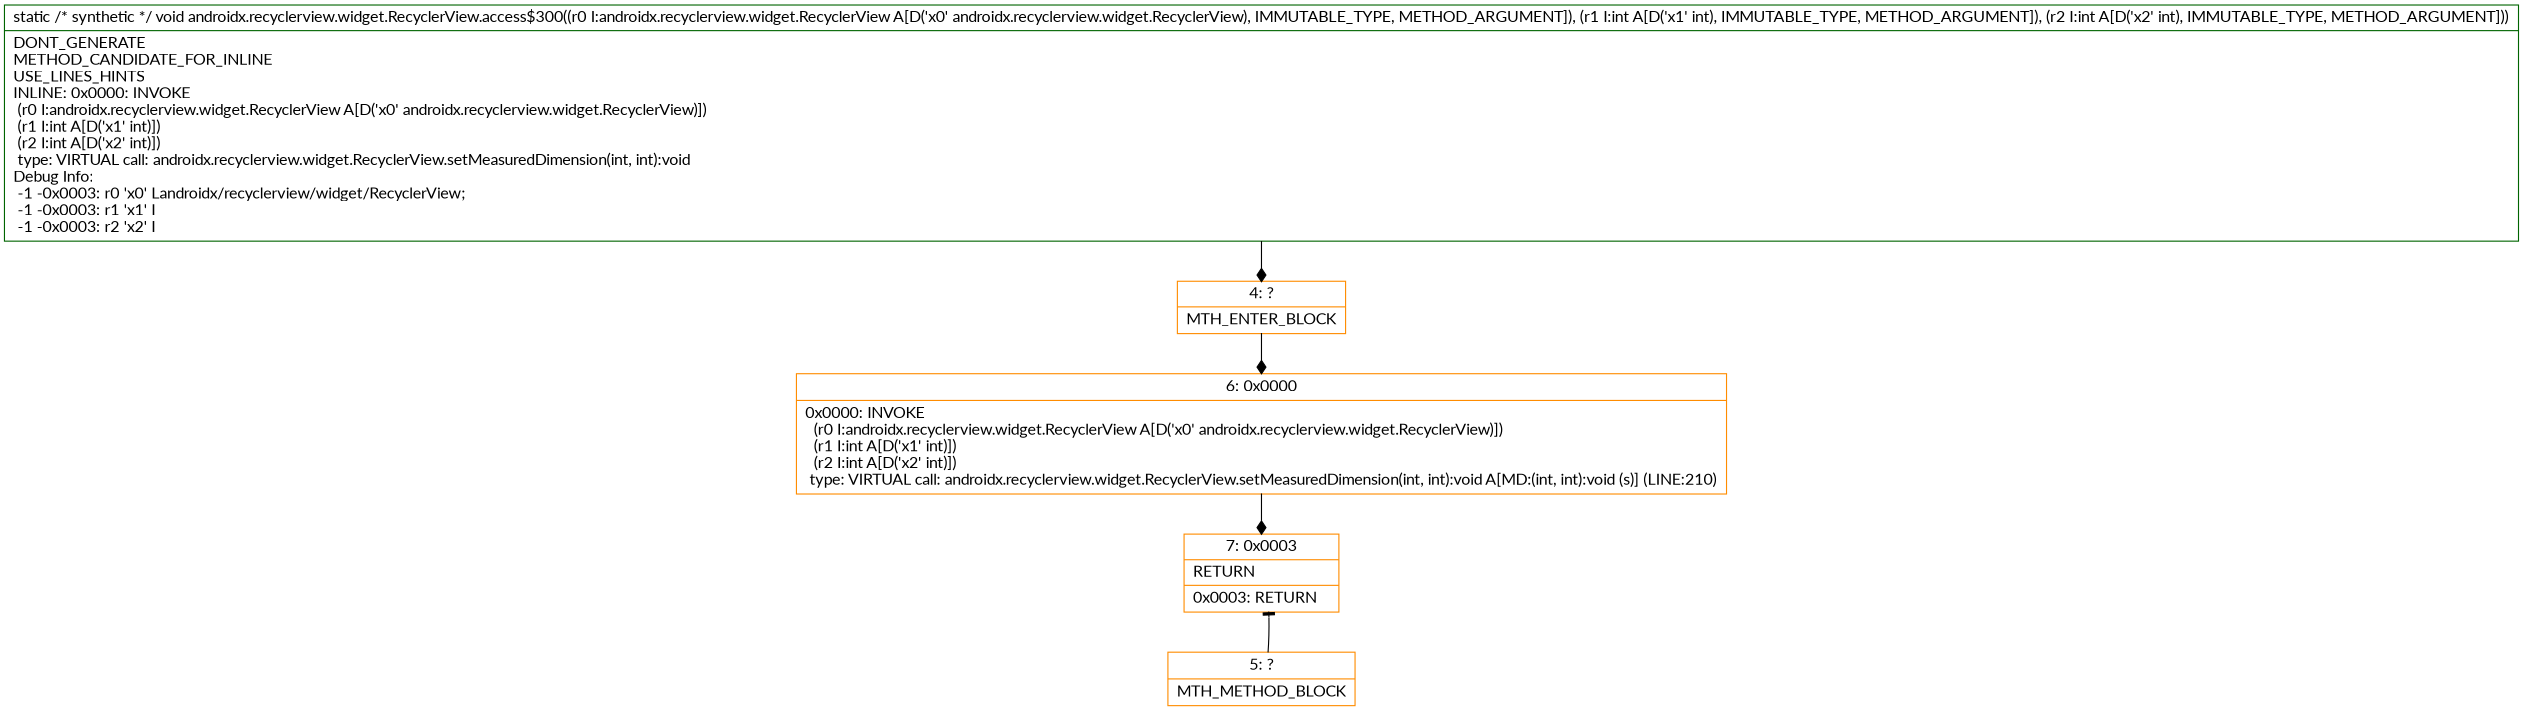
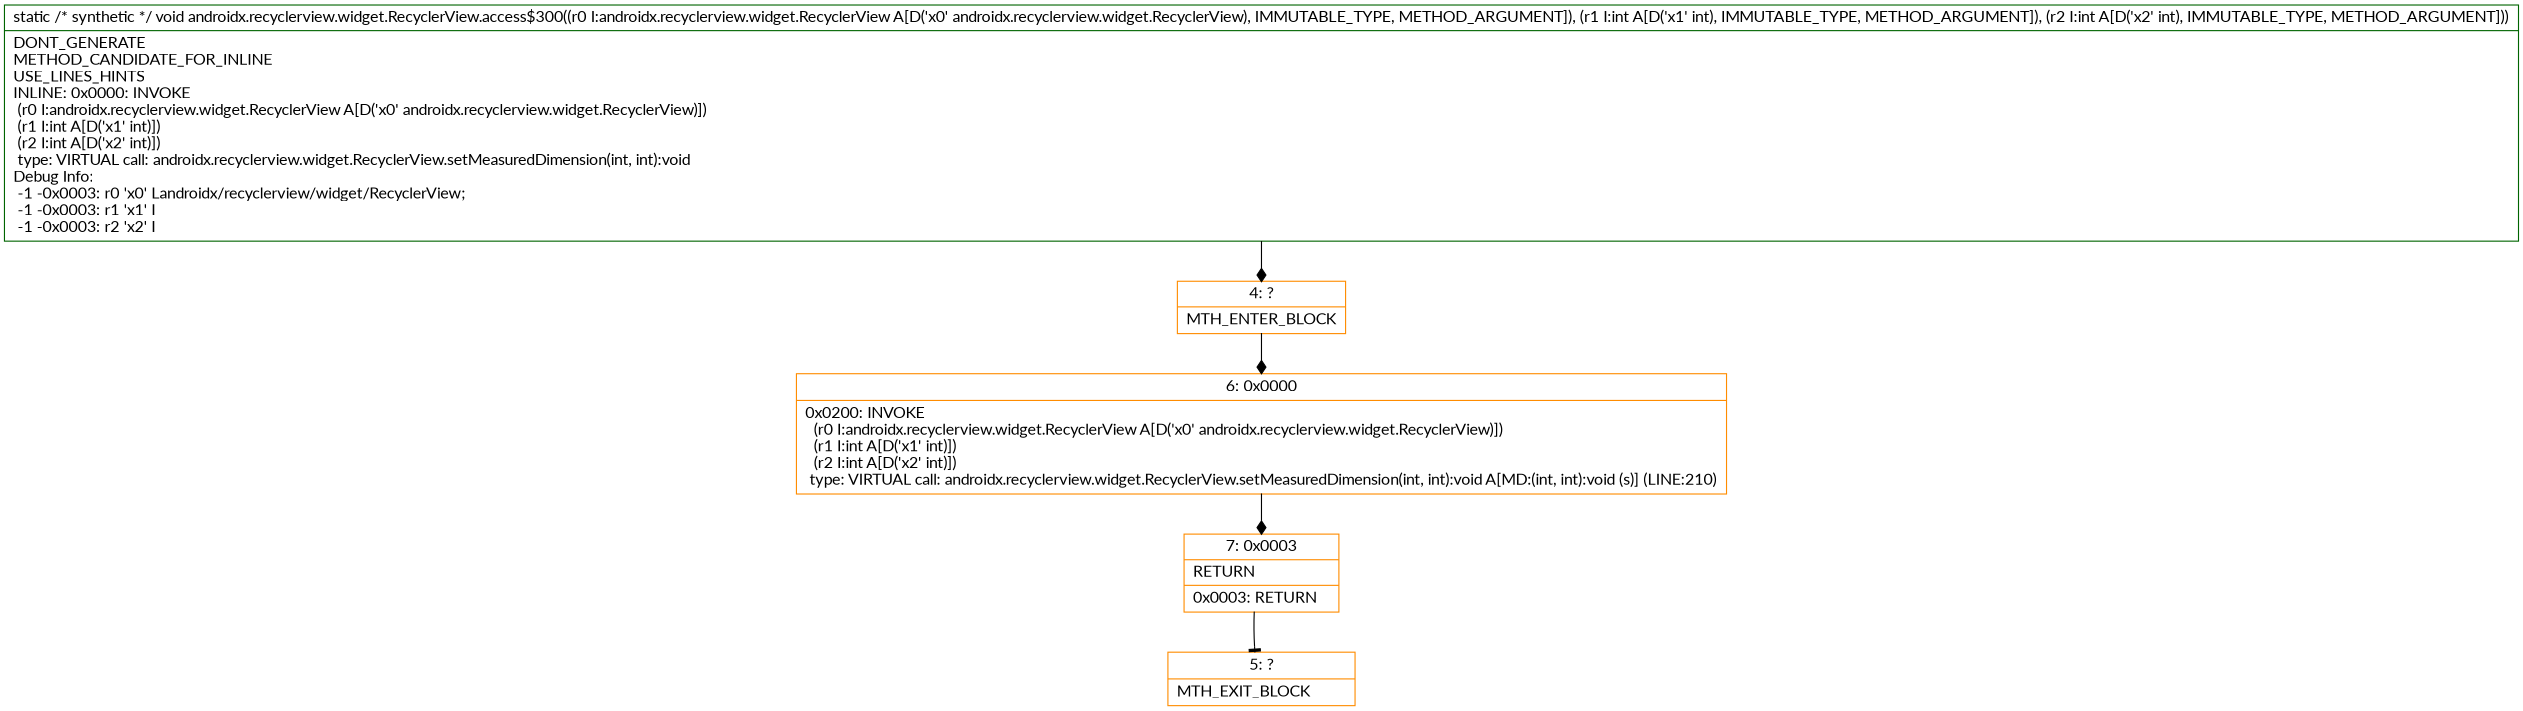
(869, 413) -> (869, 413)
(1269, 635) -> (1254, 629)
(1261, 692) -> (1244, 692)
